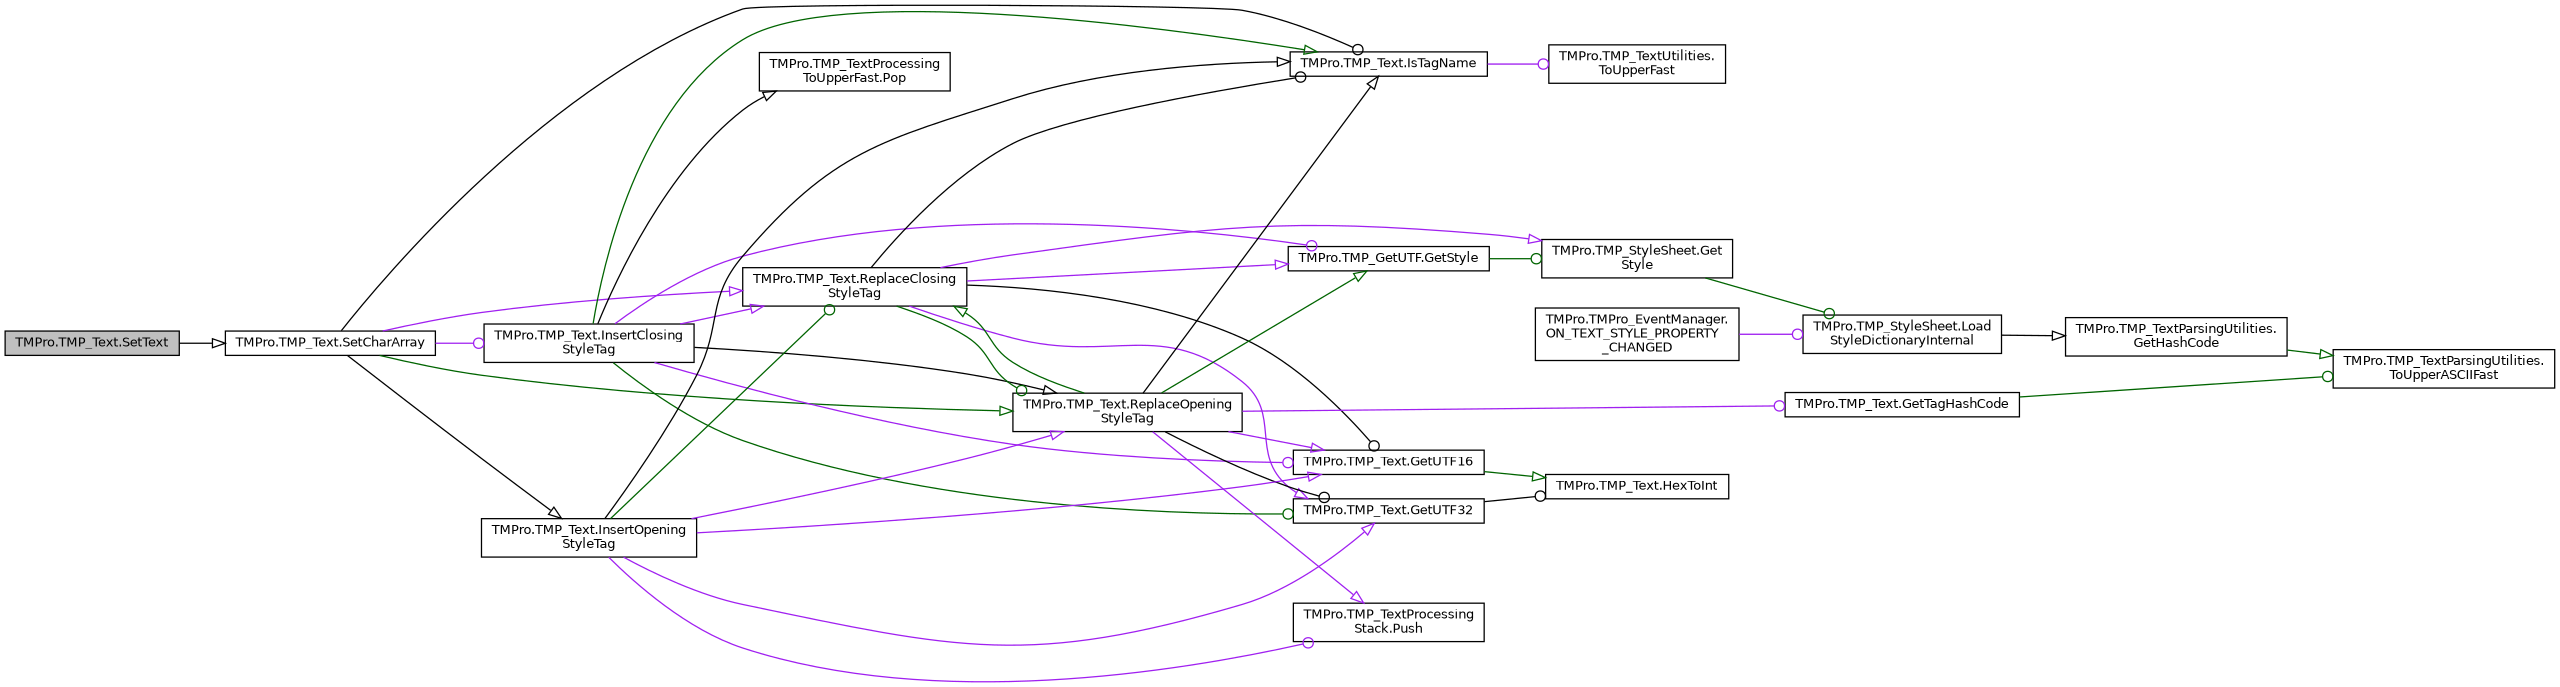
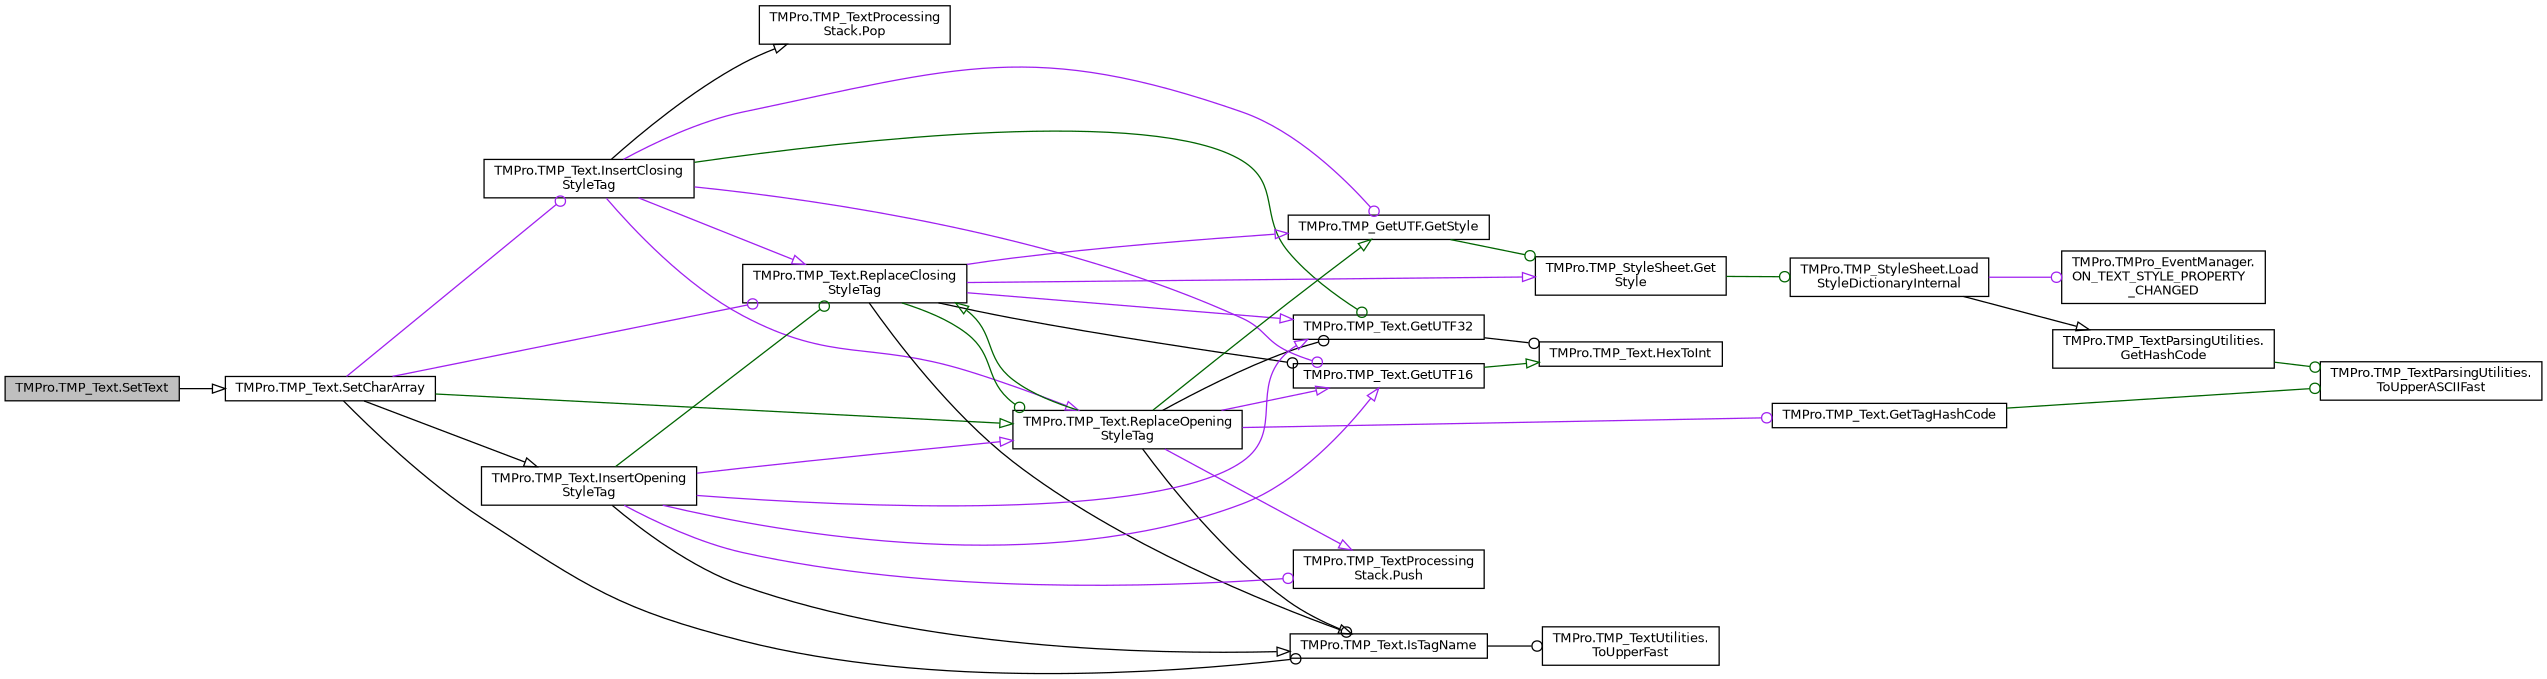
(858, 14) -> none
(1513, 64) -> (1510, 646)
(855, 72) -> (855, 25)
(555, 304) -> (570, 341)
(1766, 334) -> (2020, 277)
(2304, 352) -> (2292, 364)
(870, 361) -> (816, 343)
